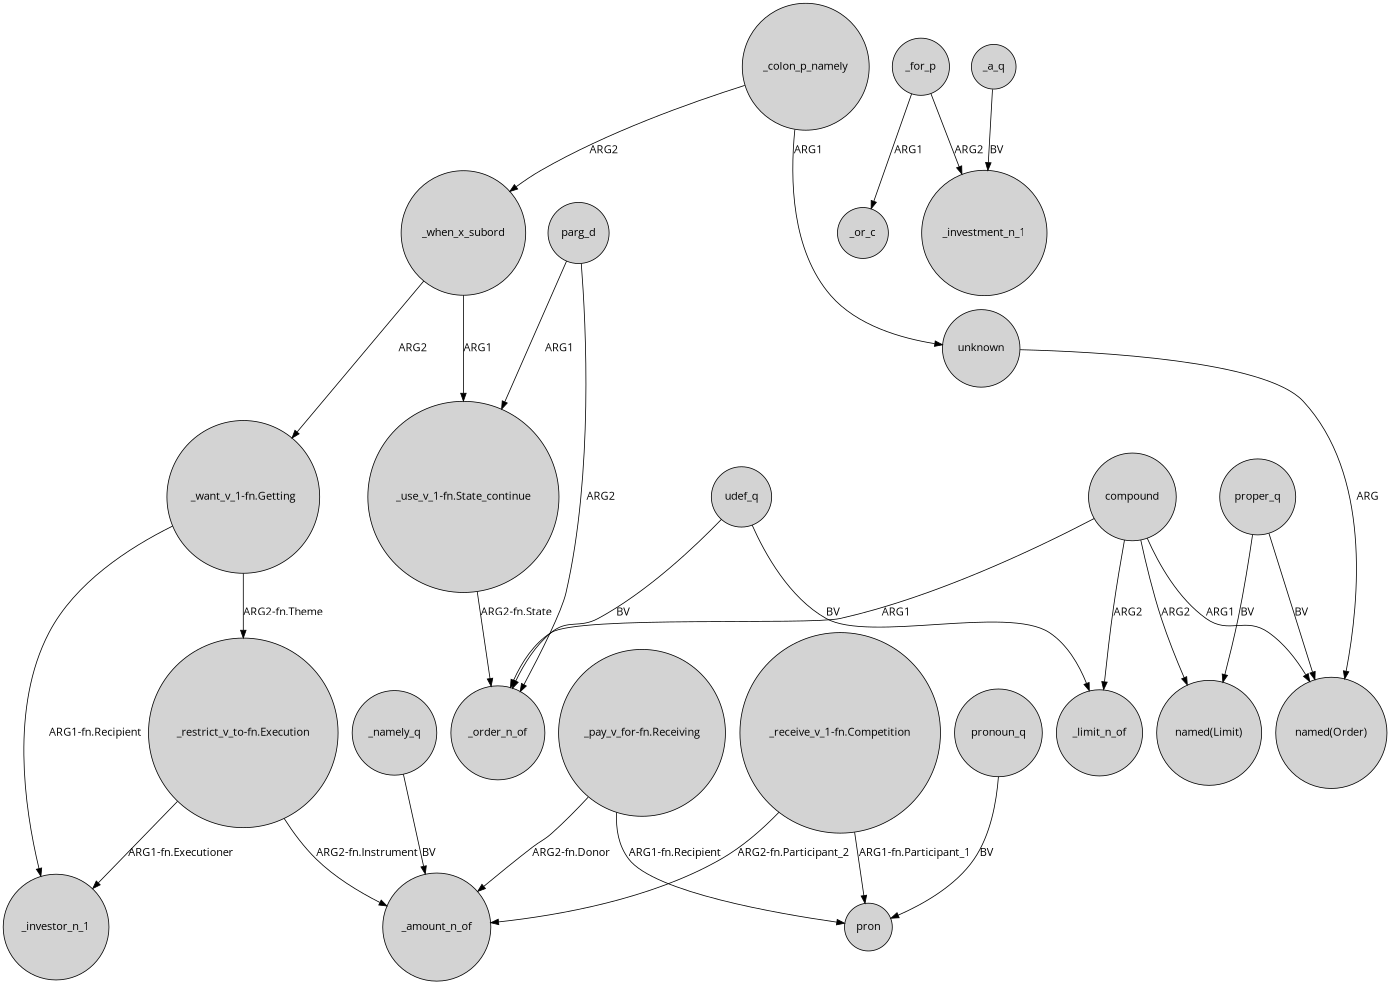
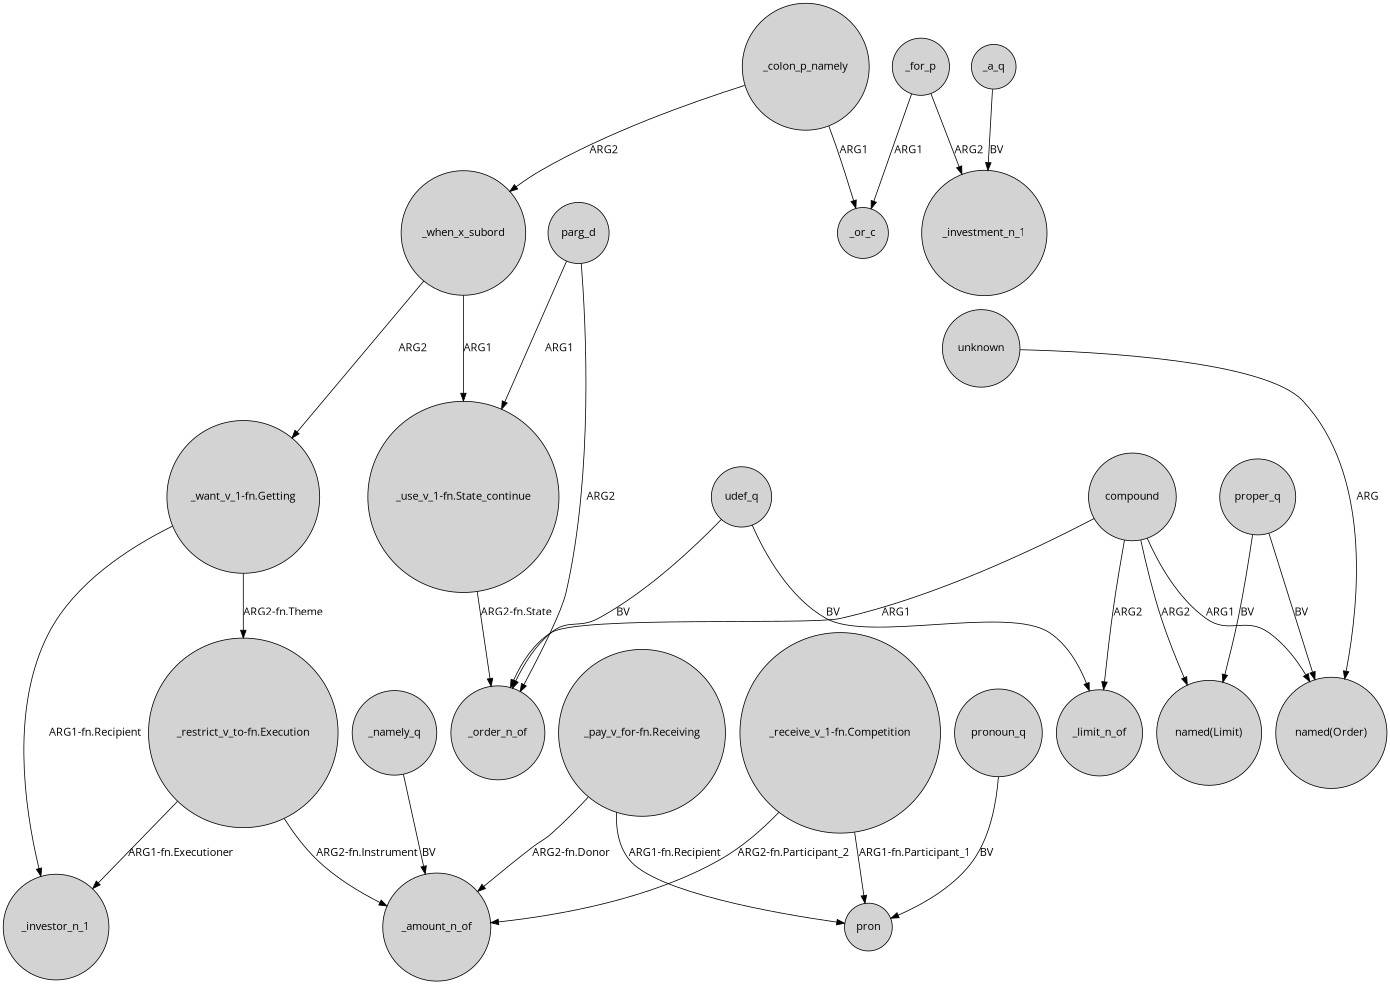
(815, 272) -> (842, 163)
